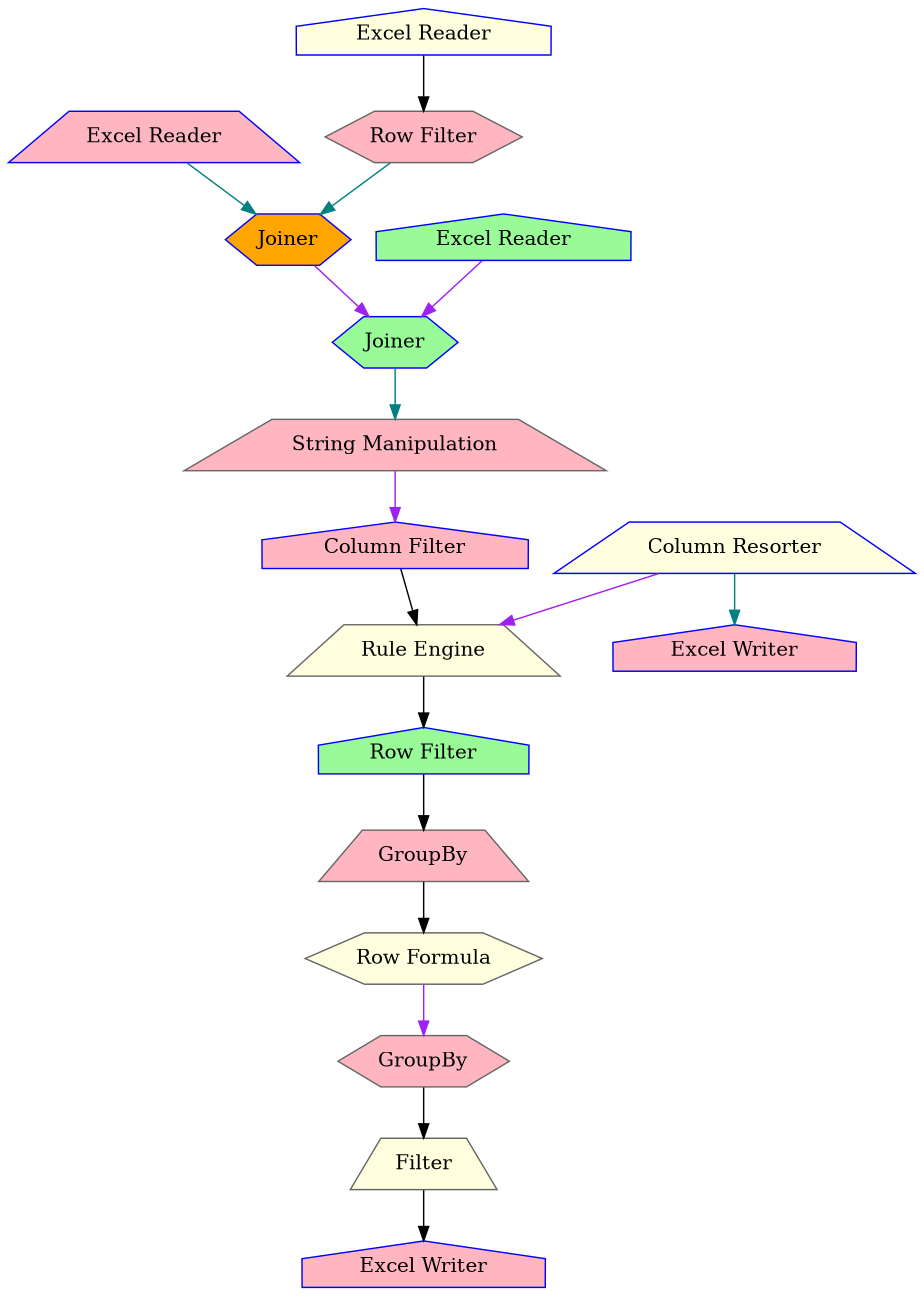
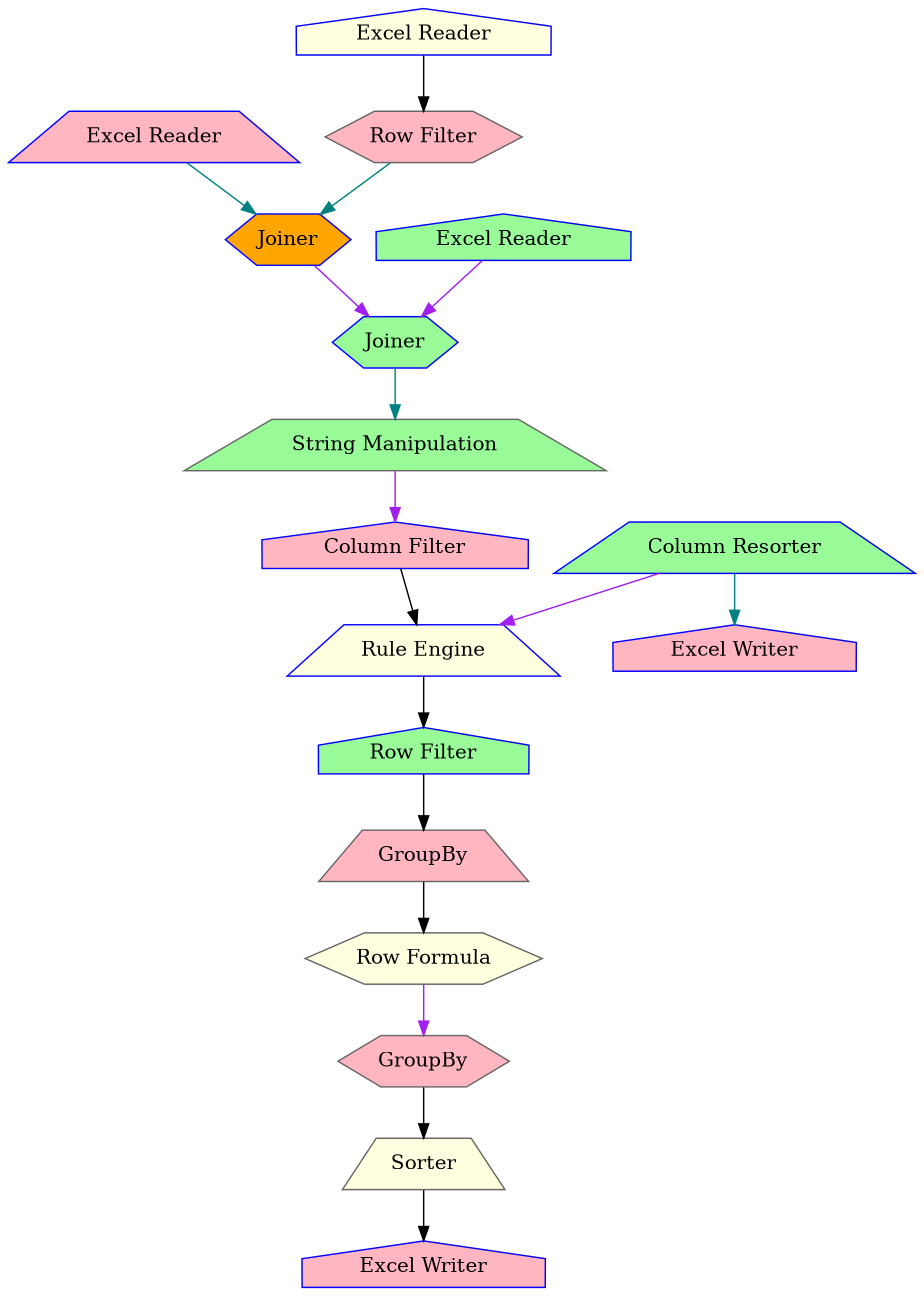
(395, 445) -> (395, 445)
(735, 548) -> (735, 548)
(424, 650) -> (424, 650)
(424, 1164) -> (424, 1164)
